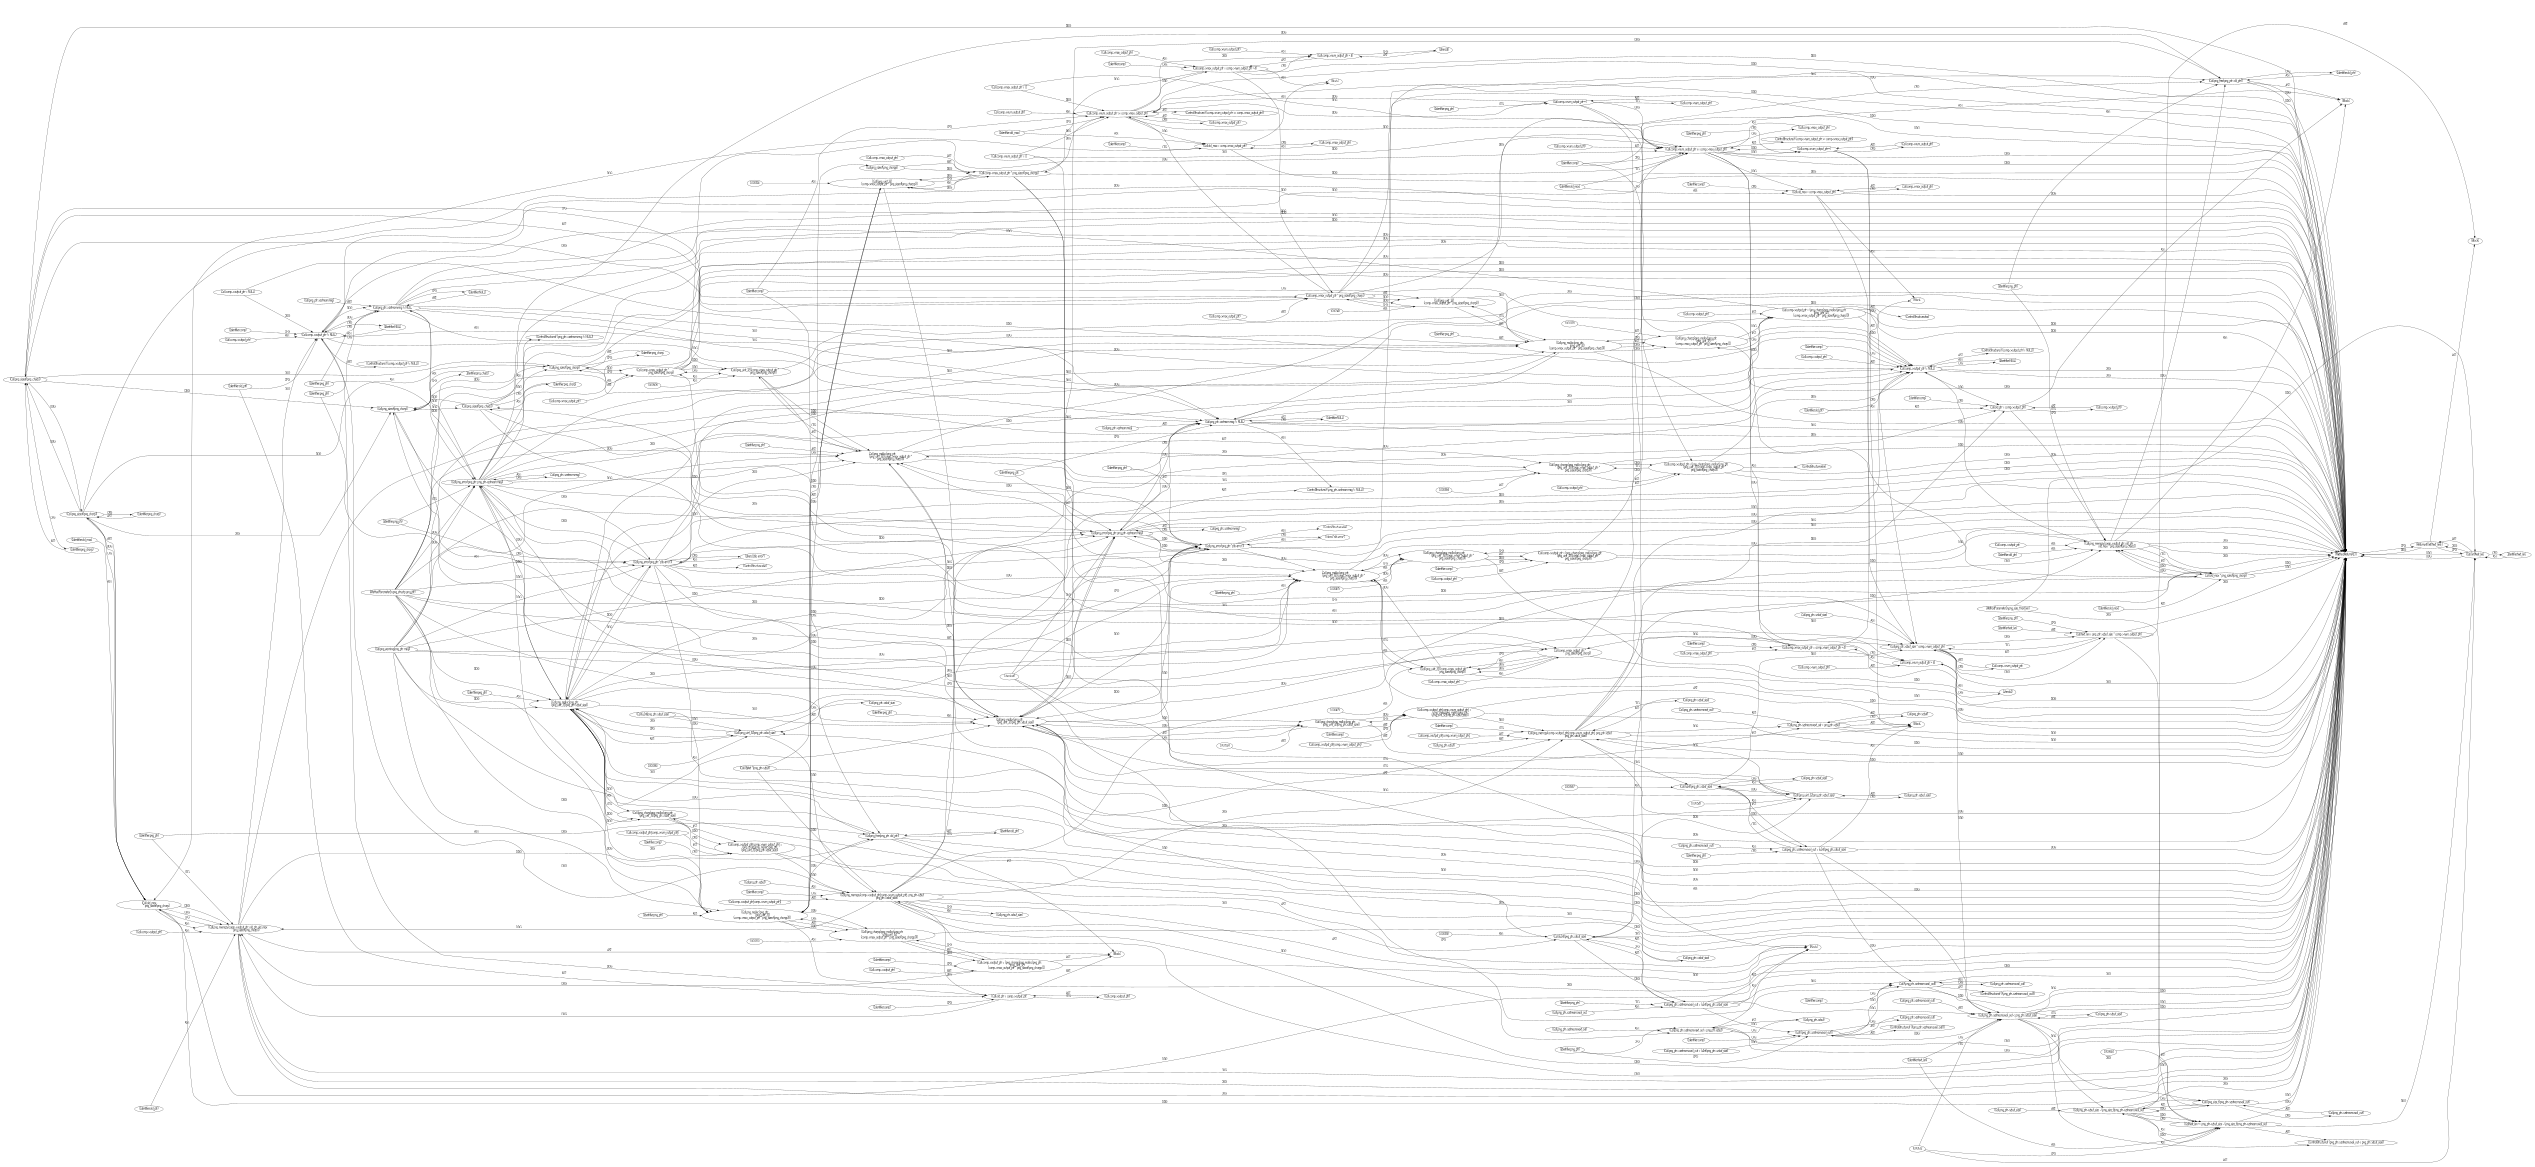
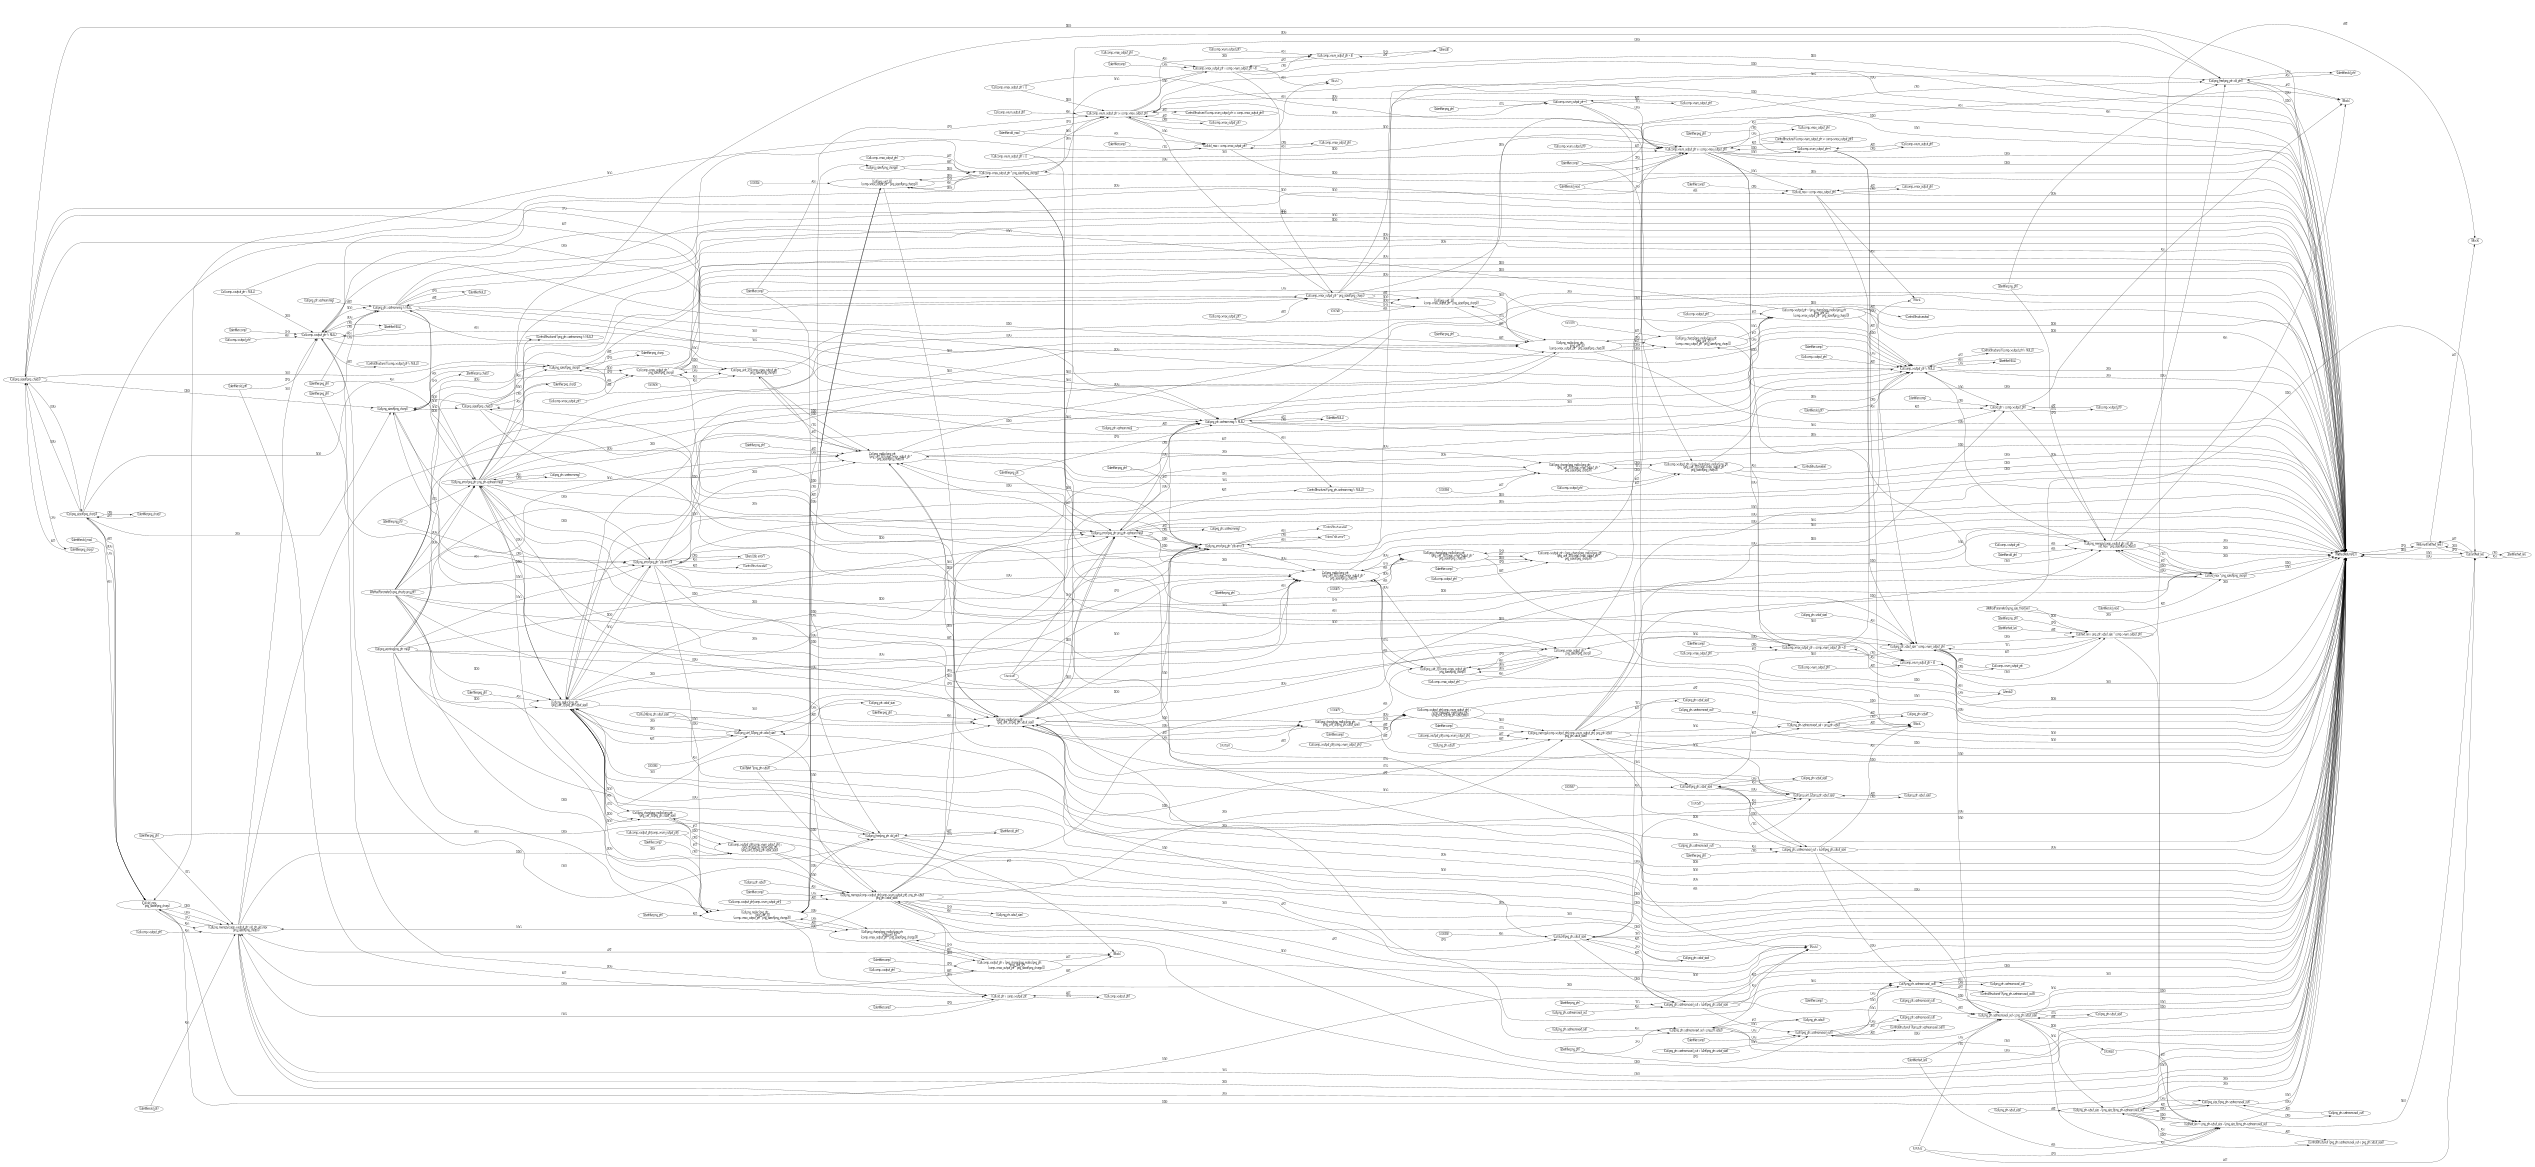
none -> (2060, 624)
(755, 941) -> none
(2093, 1084) -> (2062, 1031)
